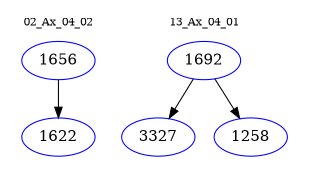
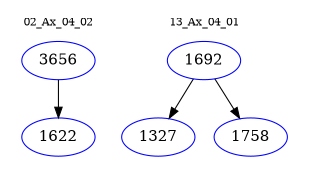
(58, 61) -> (58, 61)
(158, 137) -> (158, 137)
(251, 137) -> (251, 137)
